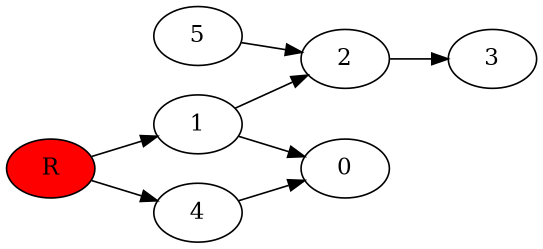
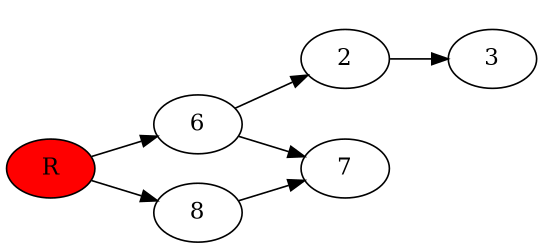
(198, 36) -> none
(198, 124) -> (198, 124)
(345, 169) -> (345, 169)
(198, 213) -> (198, 213)
